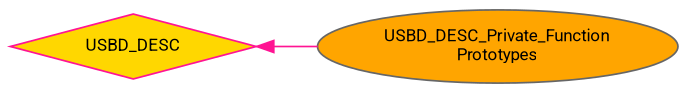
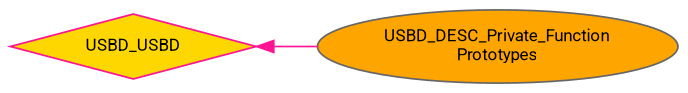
(133, 47) -> (133, 47)
